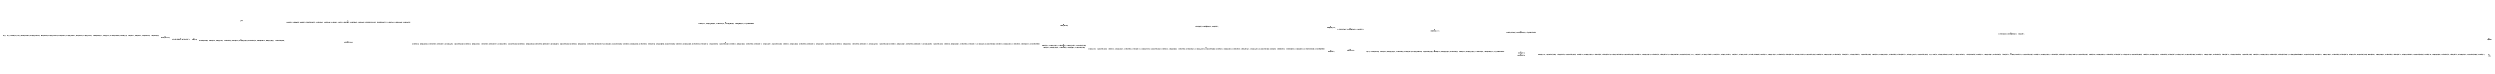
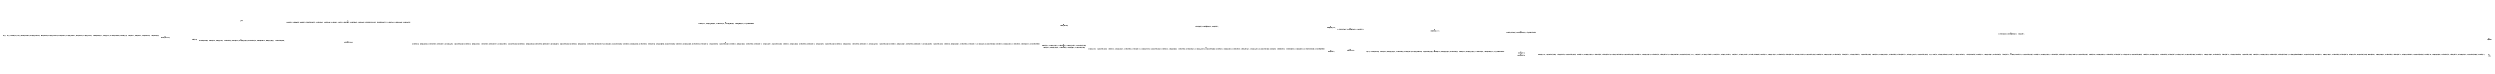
(181, 39) -> none
